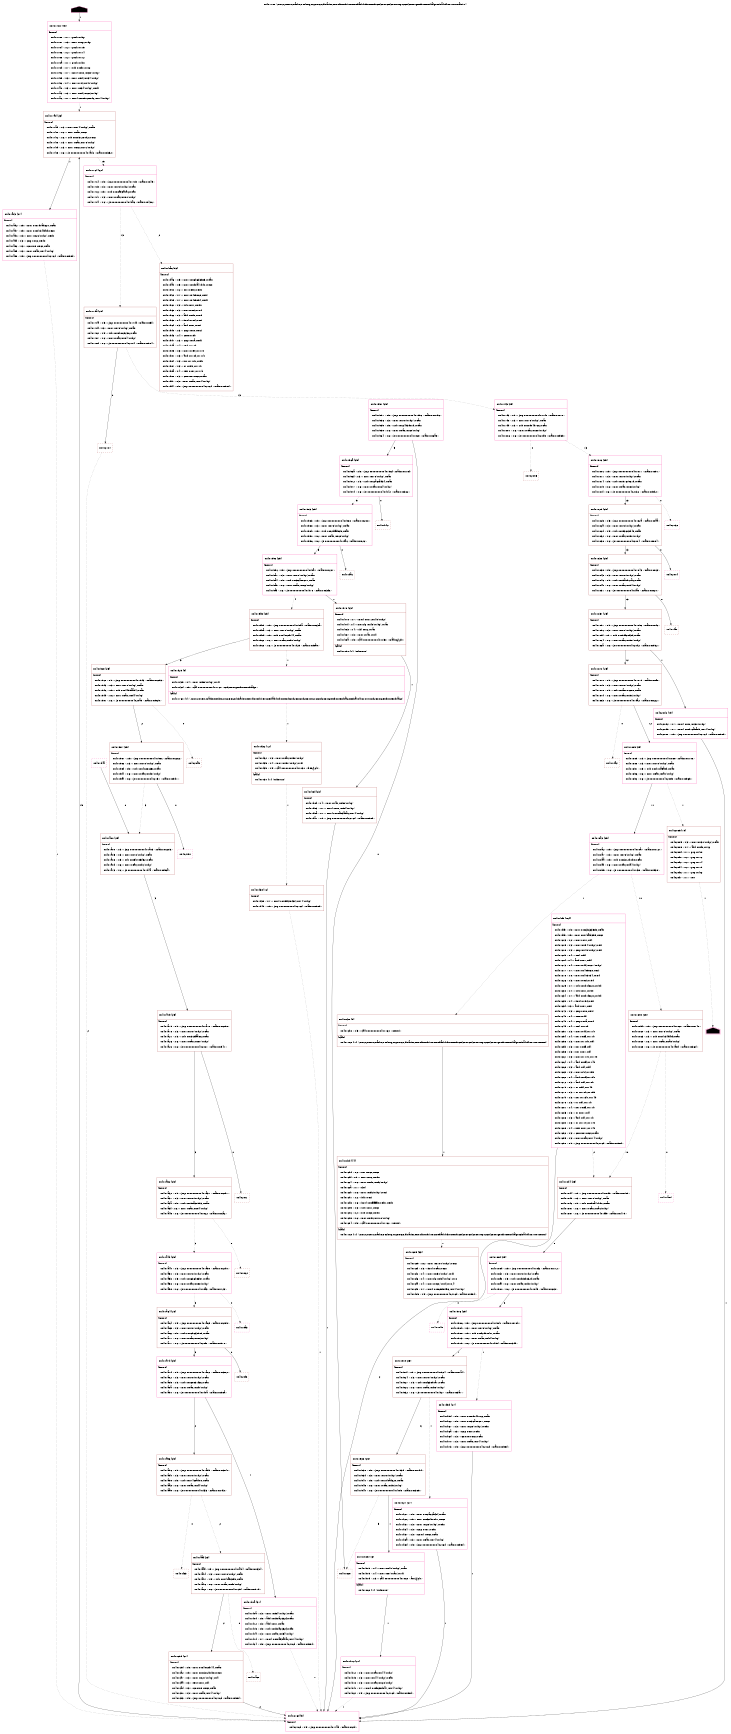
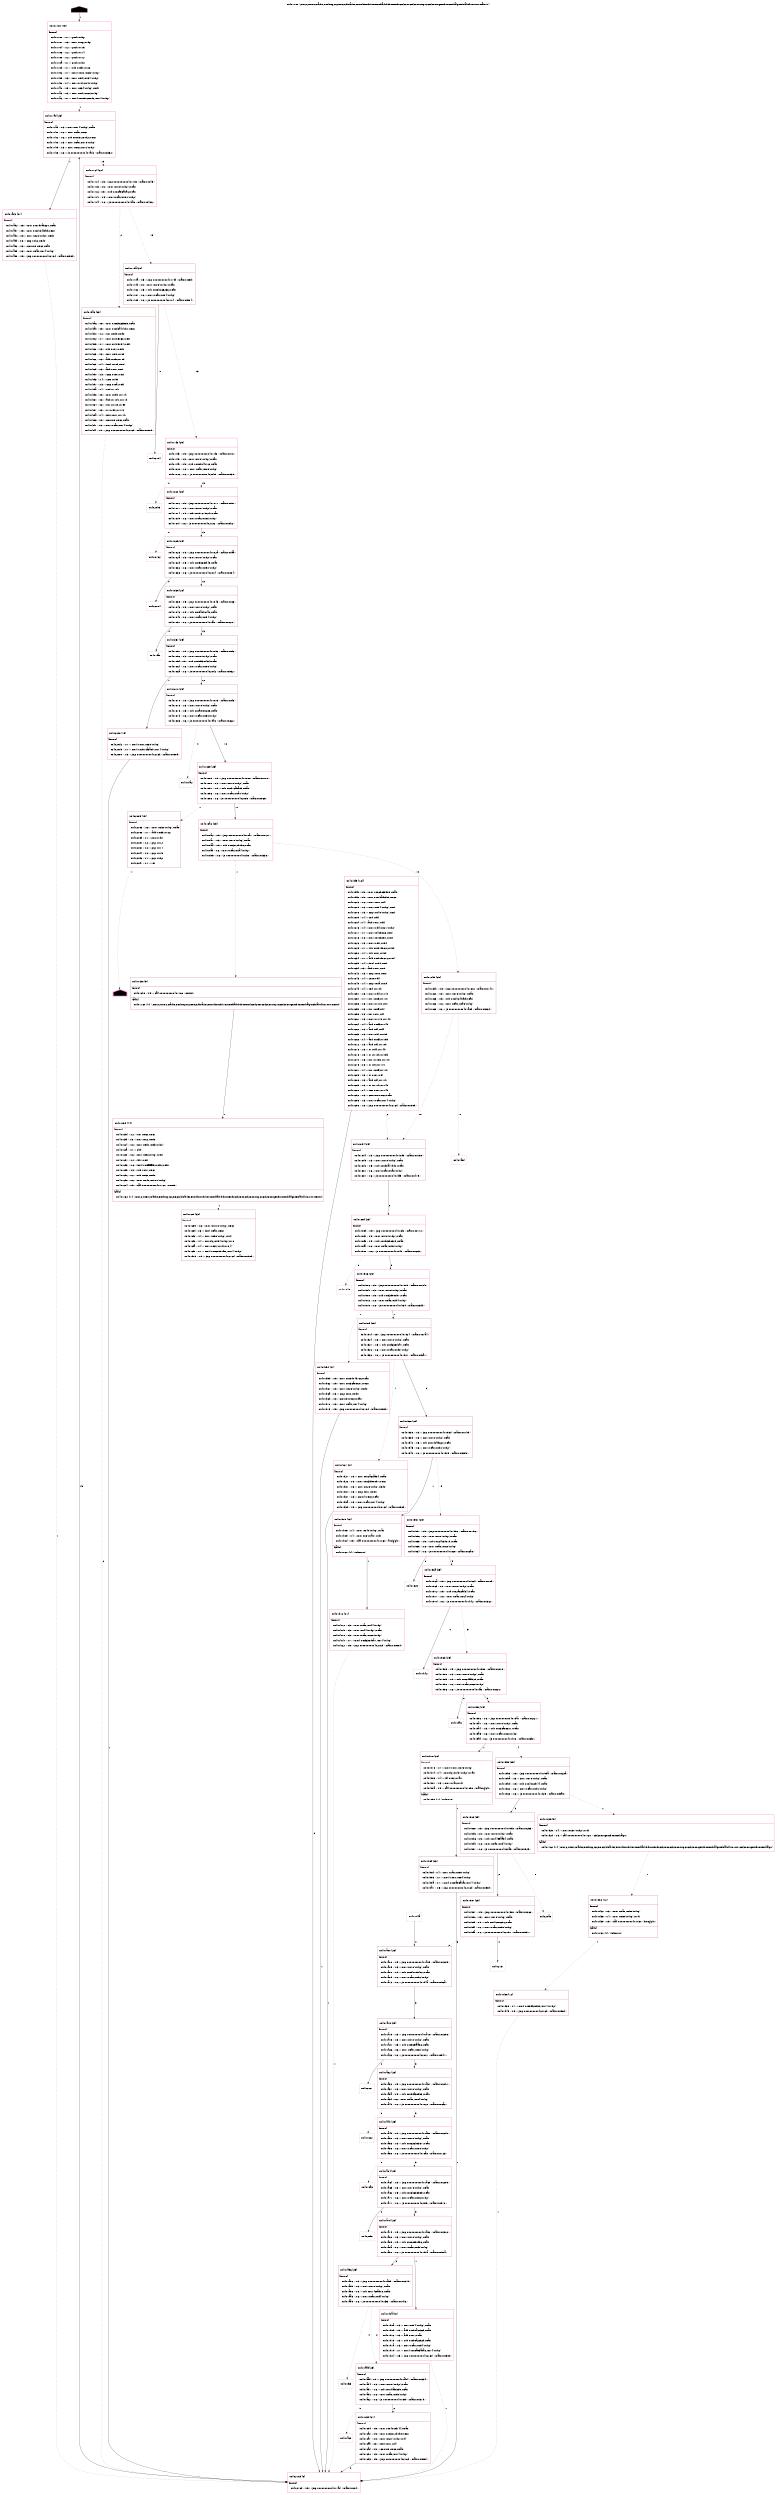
(87, 1166) -> (102, 1541)
(363, 1531) -> (439, 1486)
